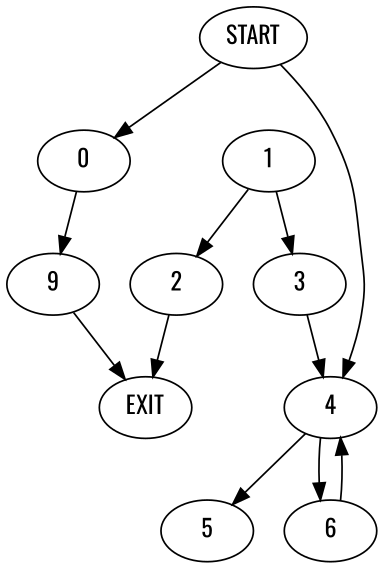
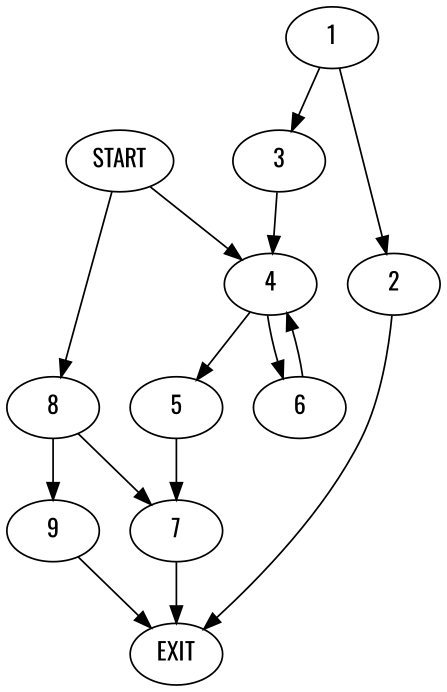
(84, 161) -> (53, 408)
none -> (176, 531)
